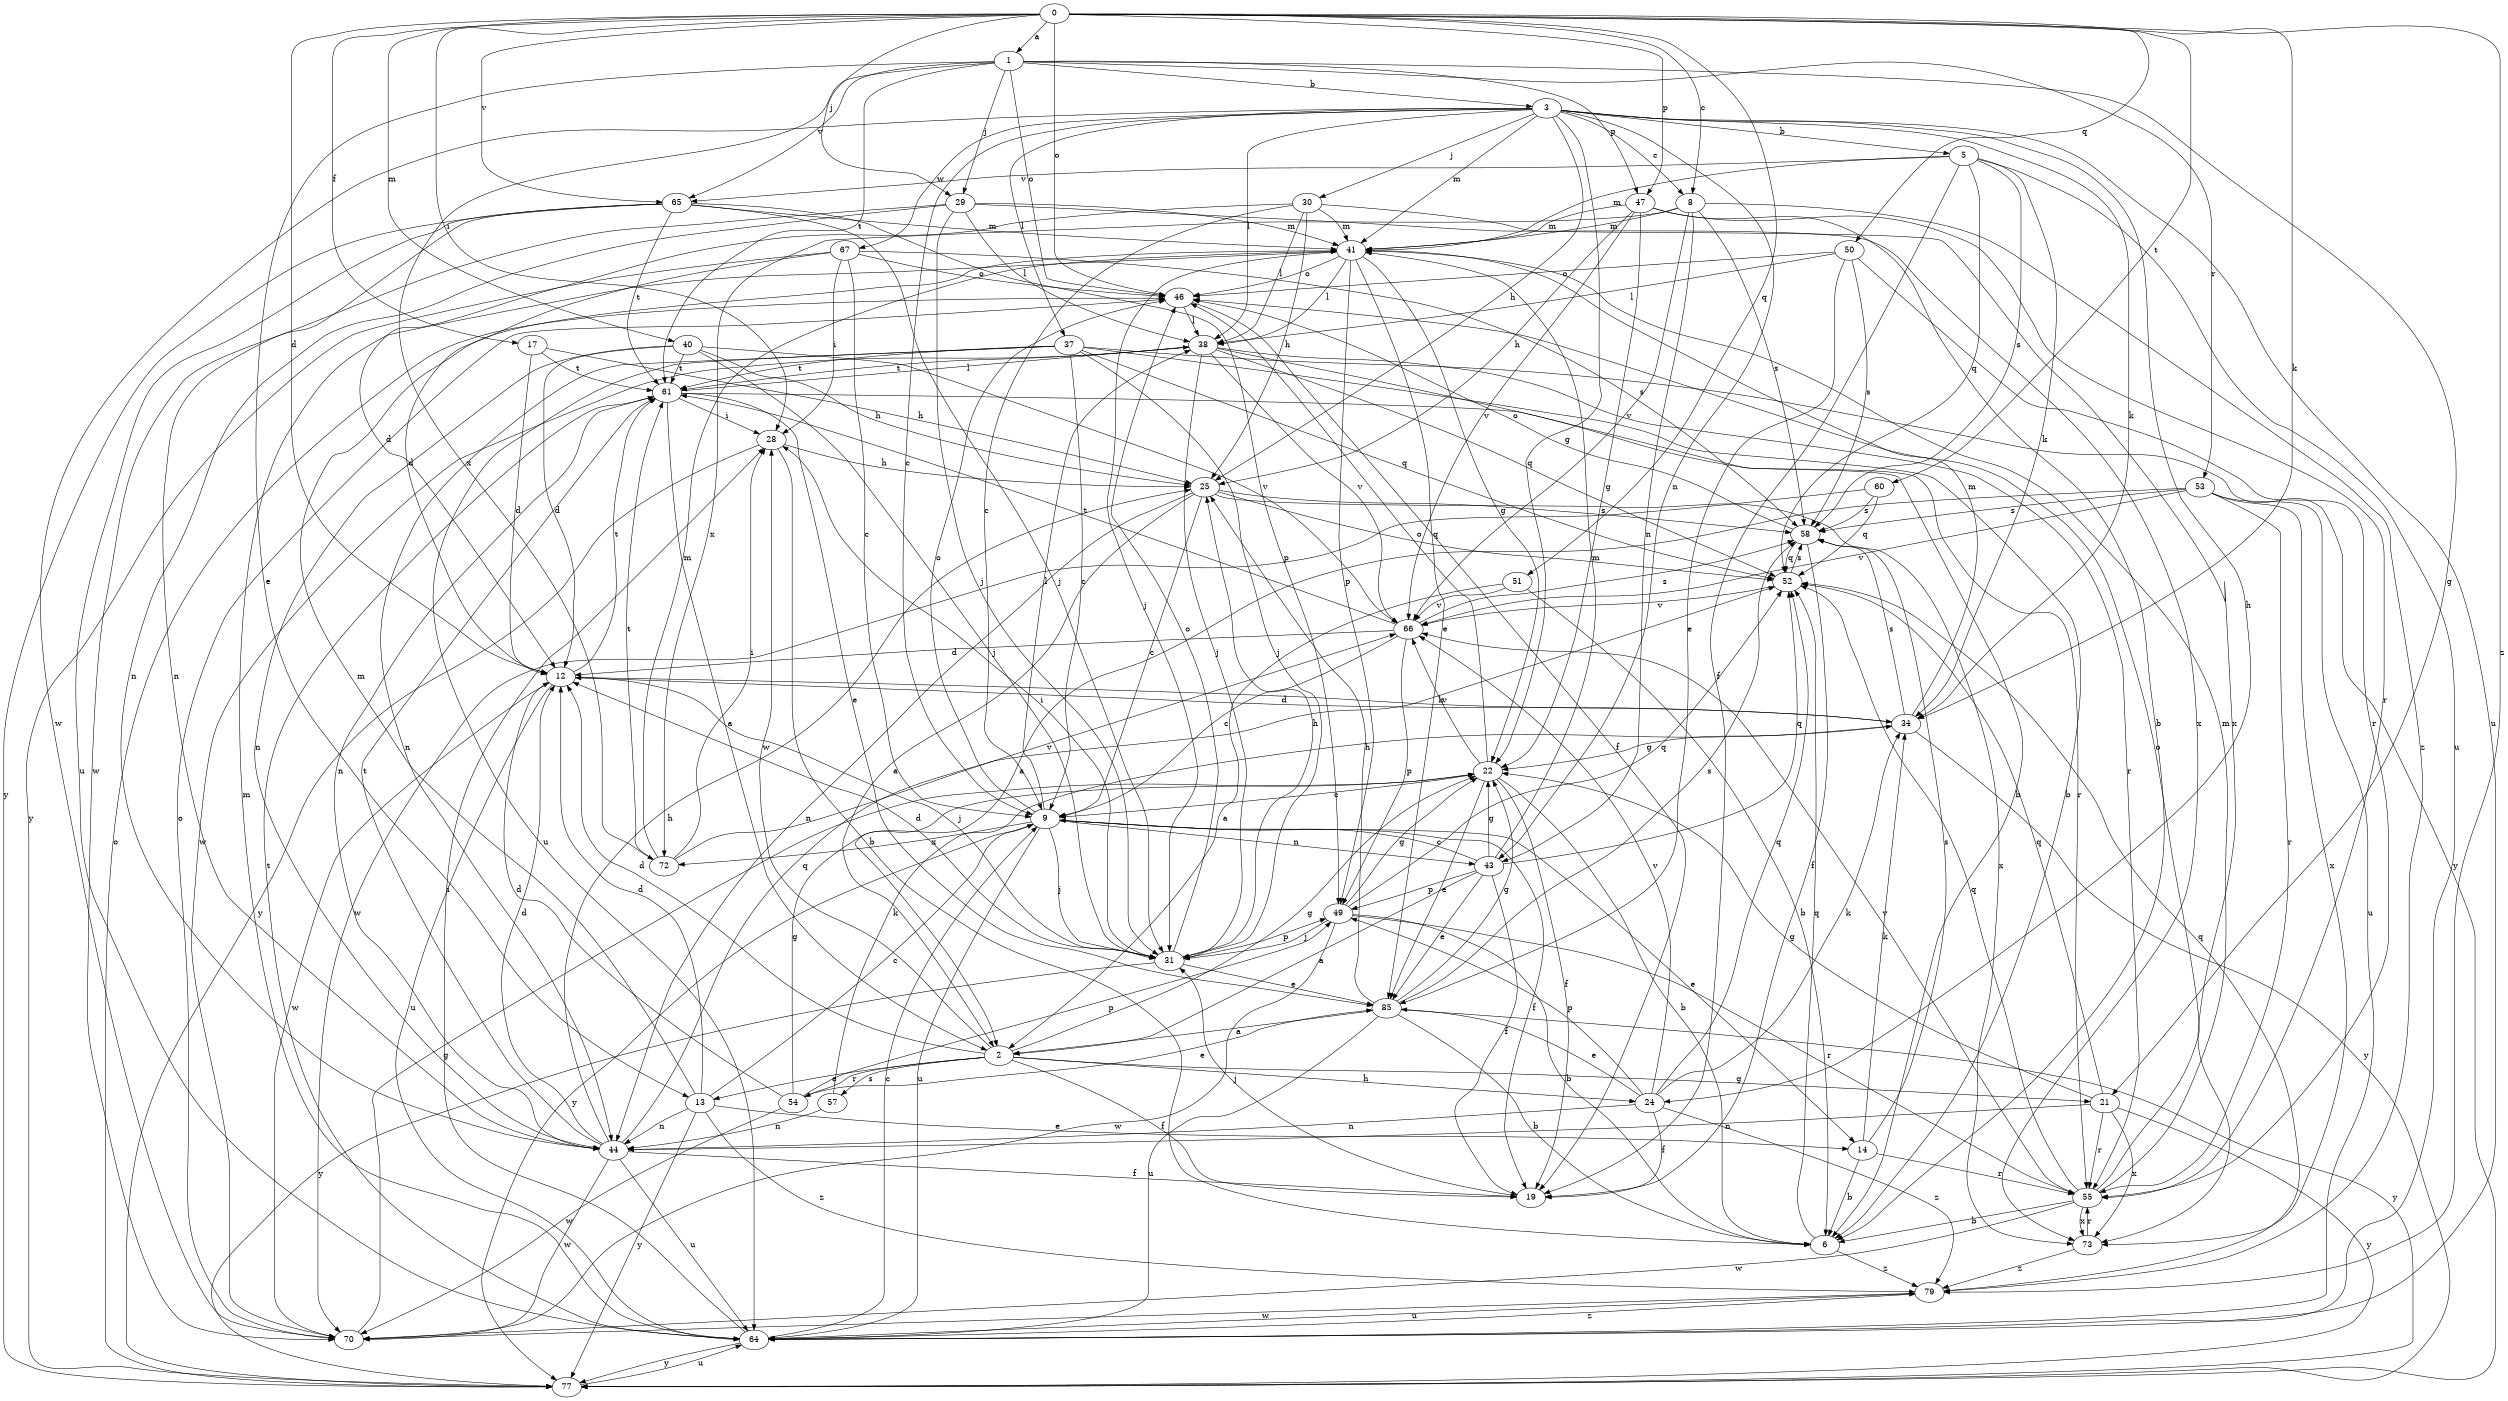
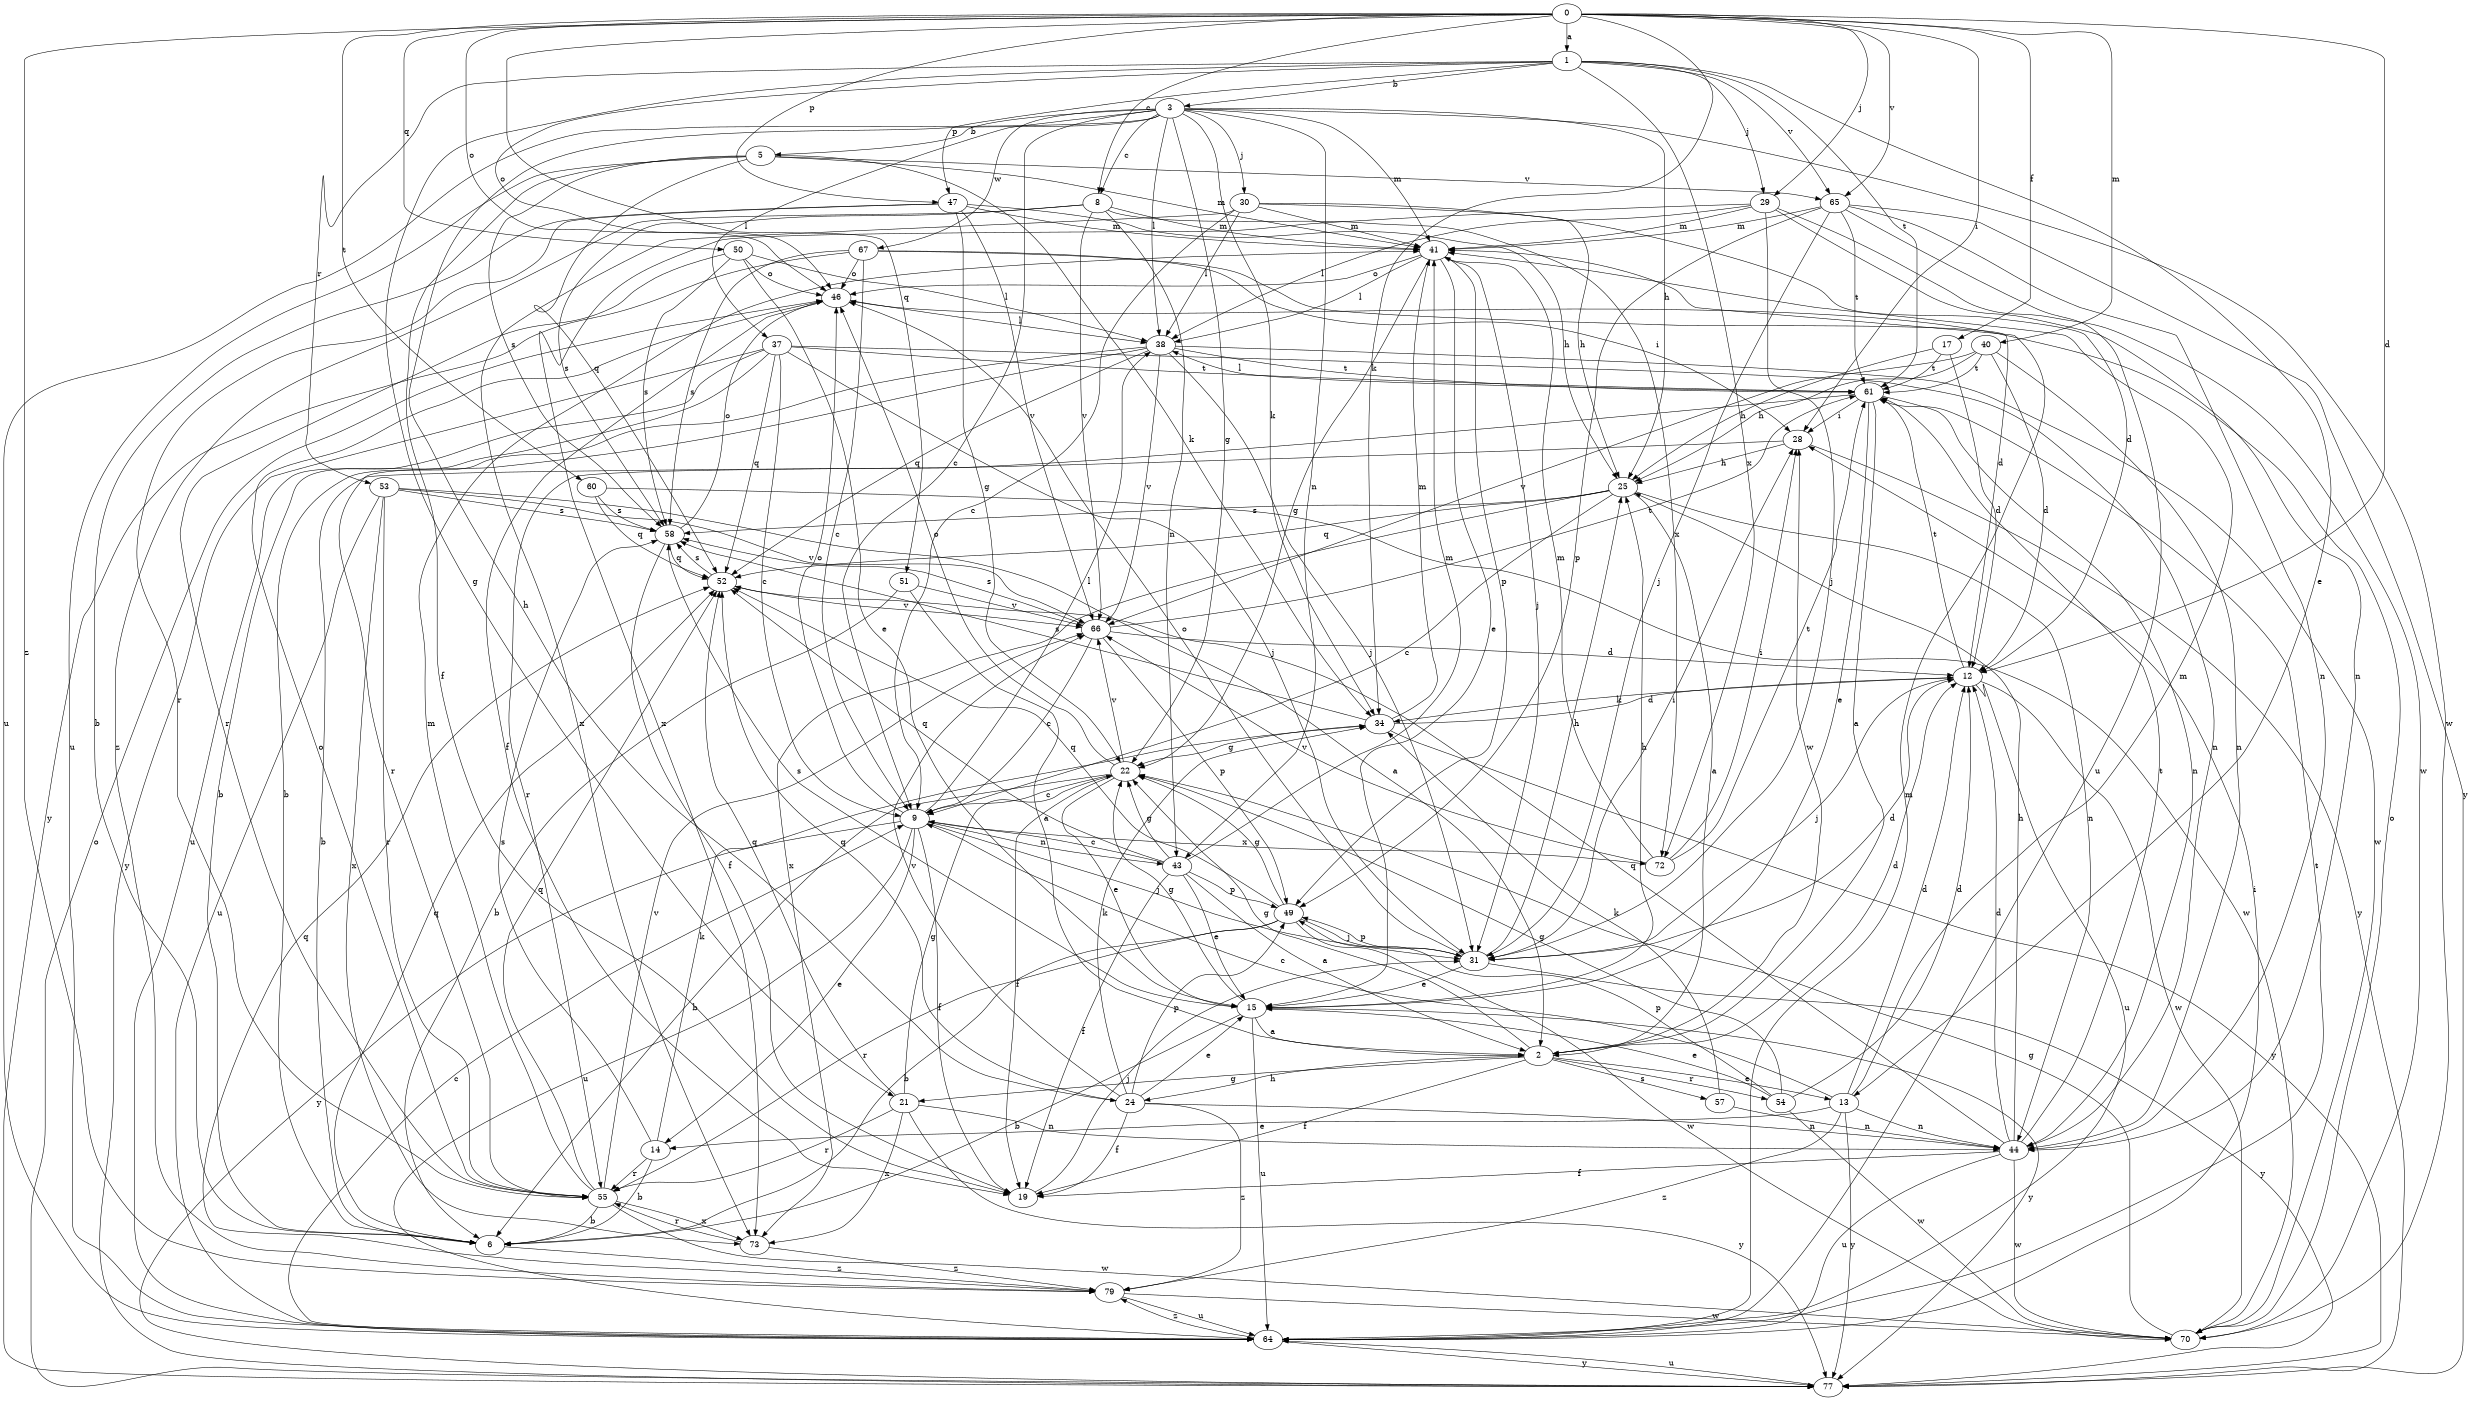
(972, 627) -> none
(1387, 1008) -> (1252, 1008)
